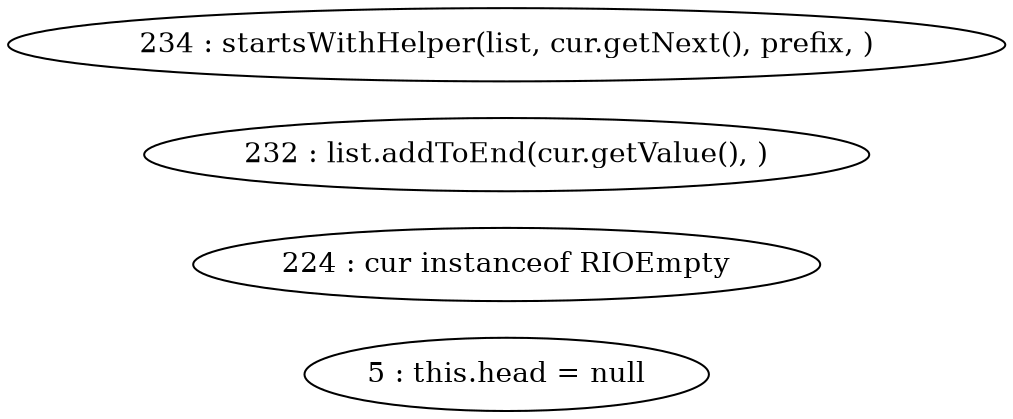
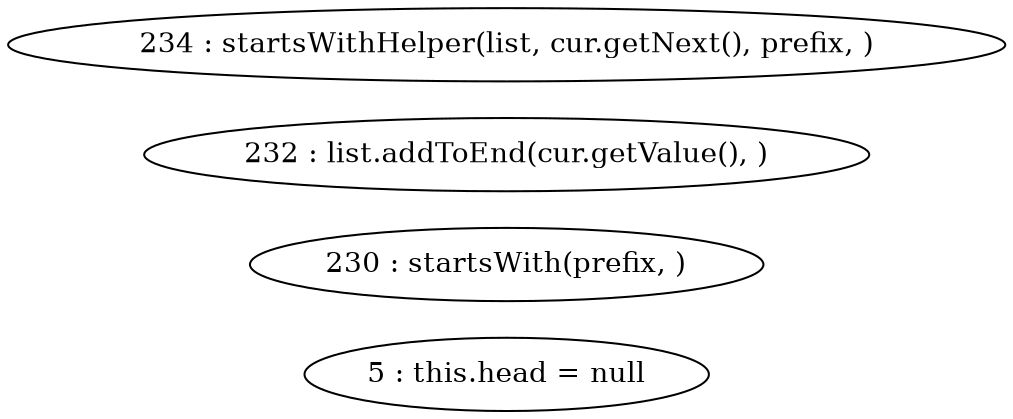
(507, 265) -> none
none -> (507, 265)
